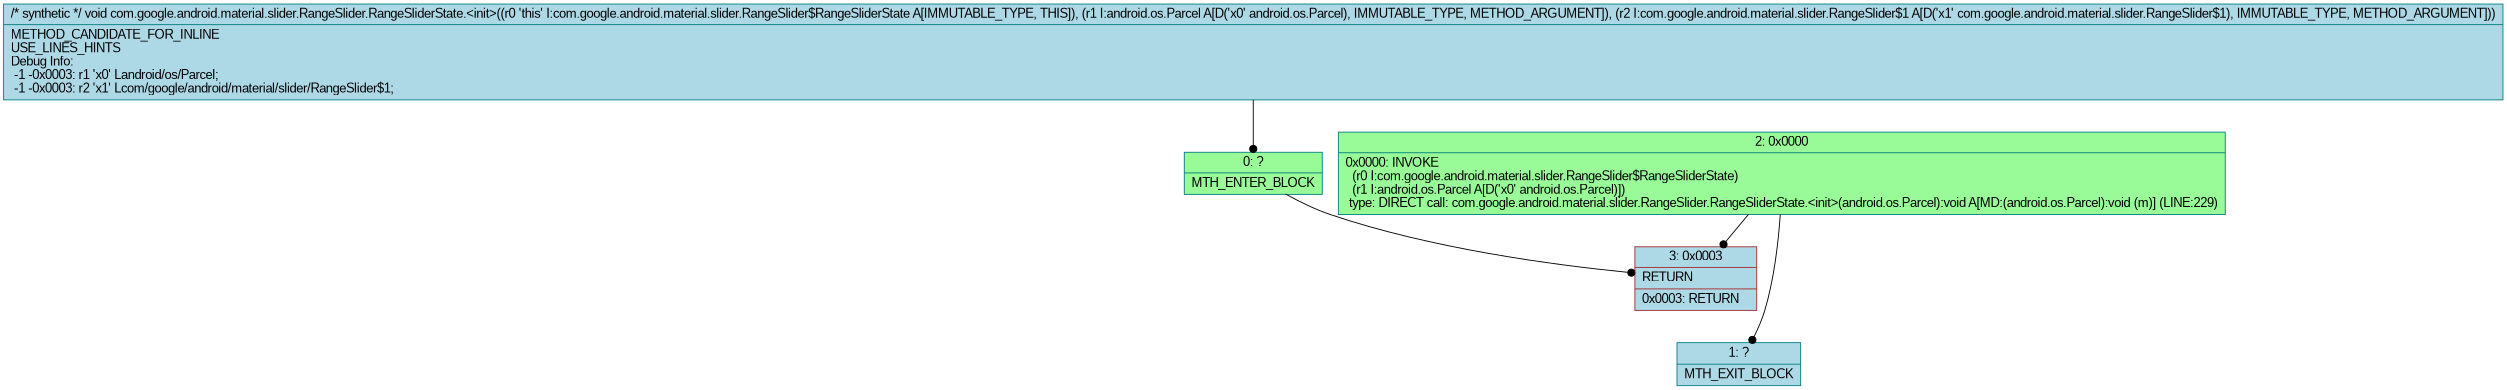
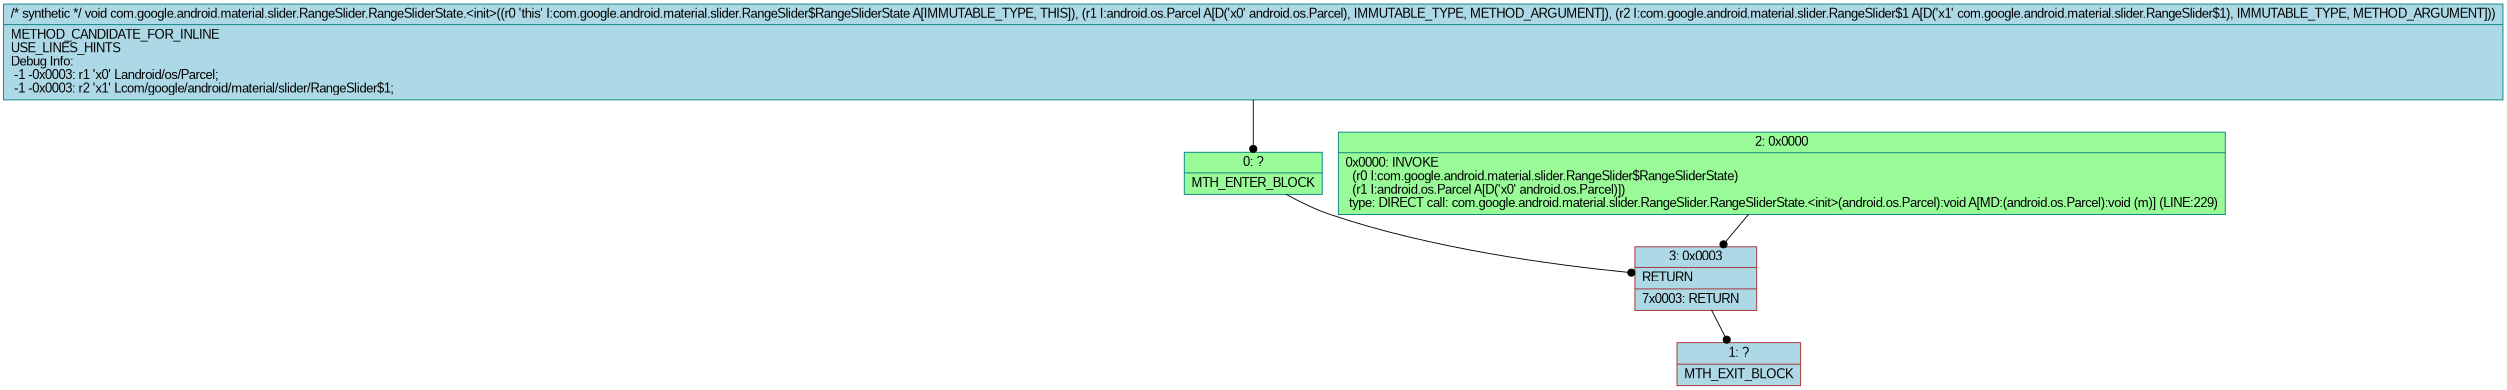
(1773, 277) -> (1718, 323)
(1696, 299) -> (1696, 299)
(1739, 364) -> (1739, 364)
